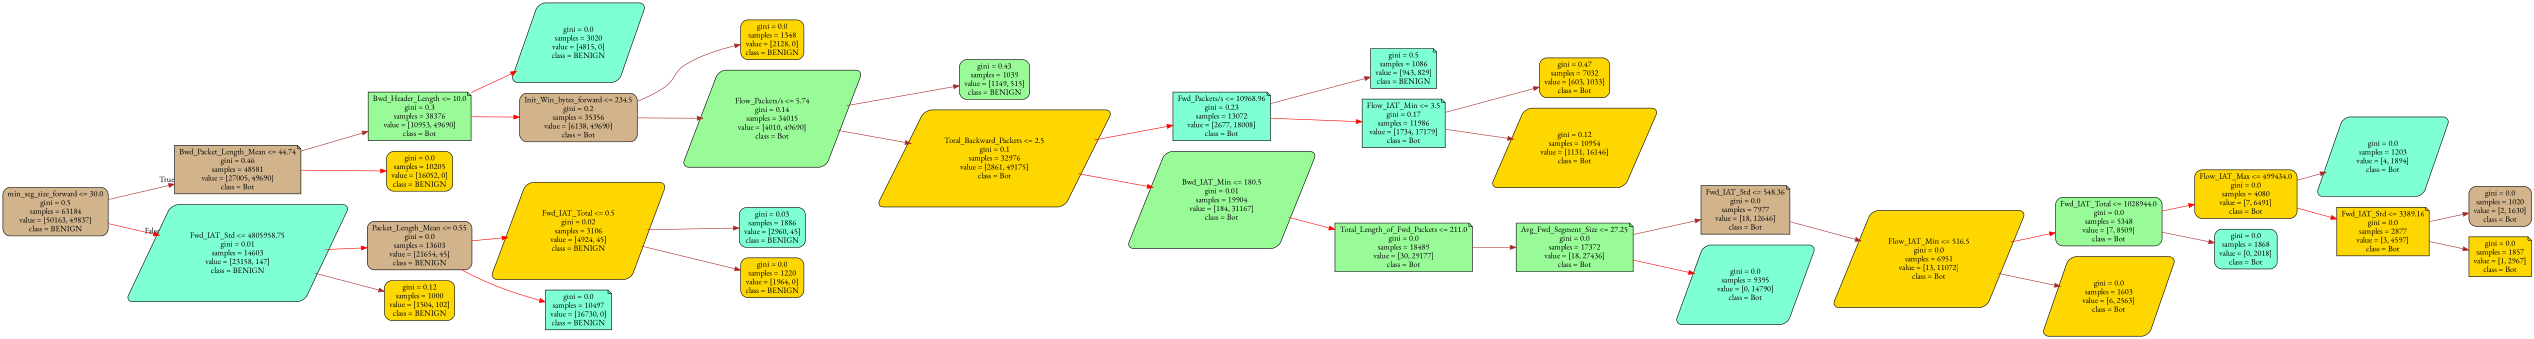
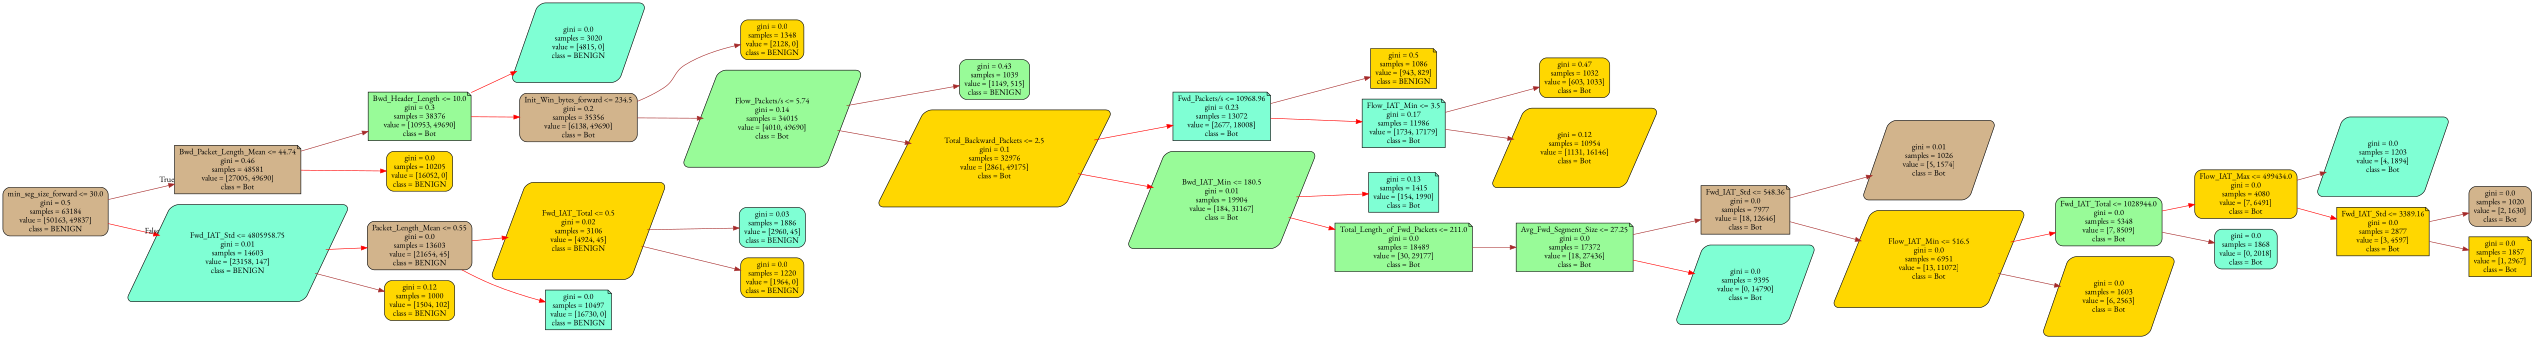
(1404, 68) -> (1404, 68)
(1575, 78) -> (1575, 78)
none -> (1929, 160)
none -> (1404, 192)
